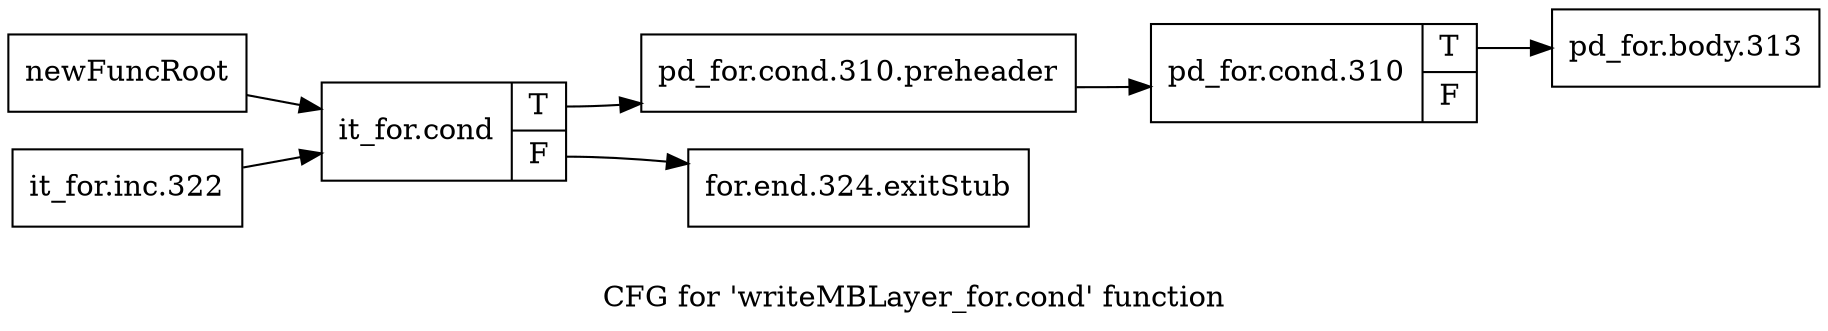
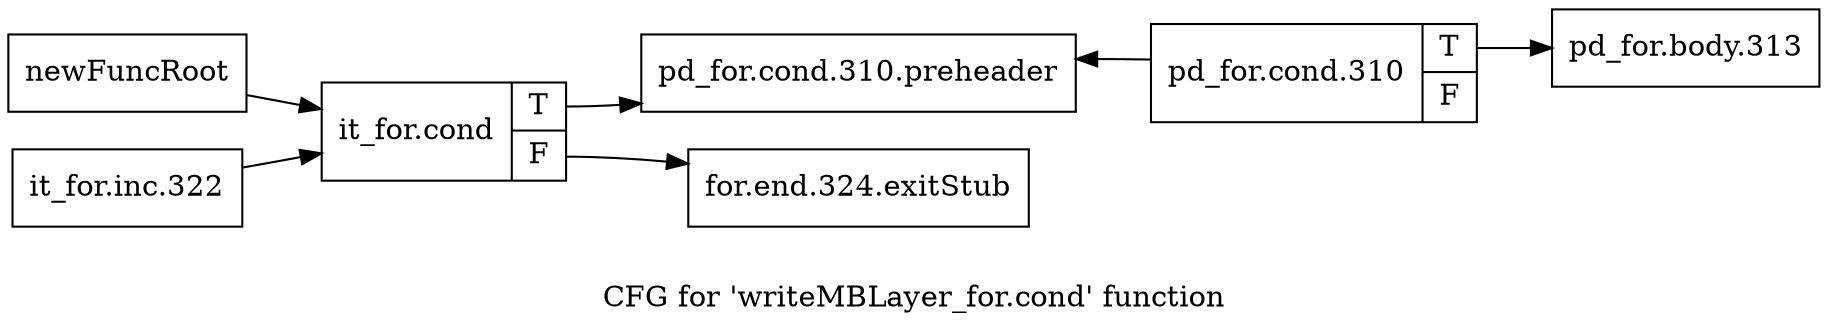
(1103, 87) -> (1124, 59)
